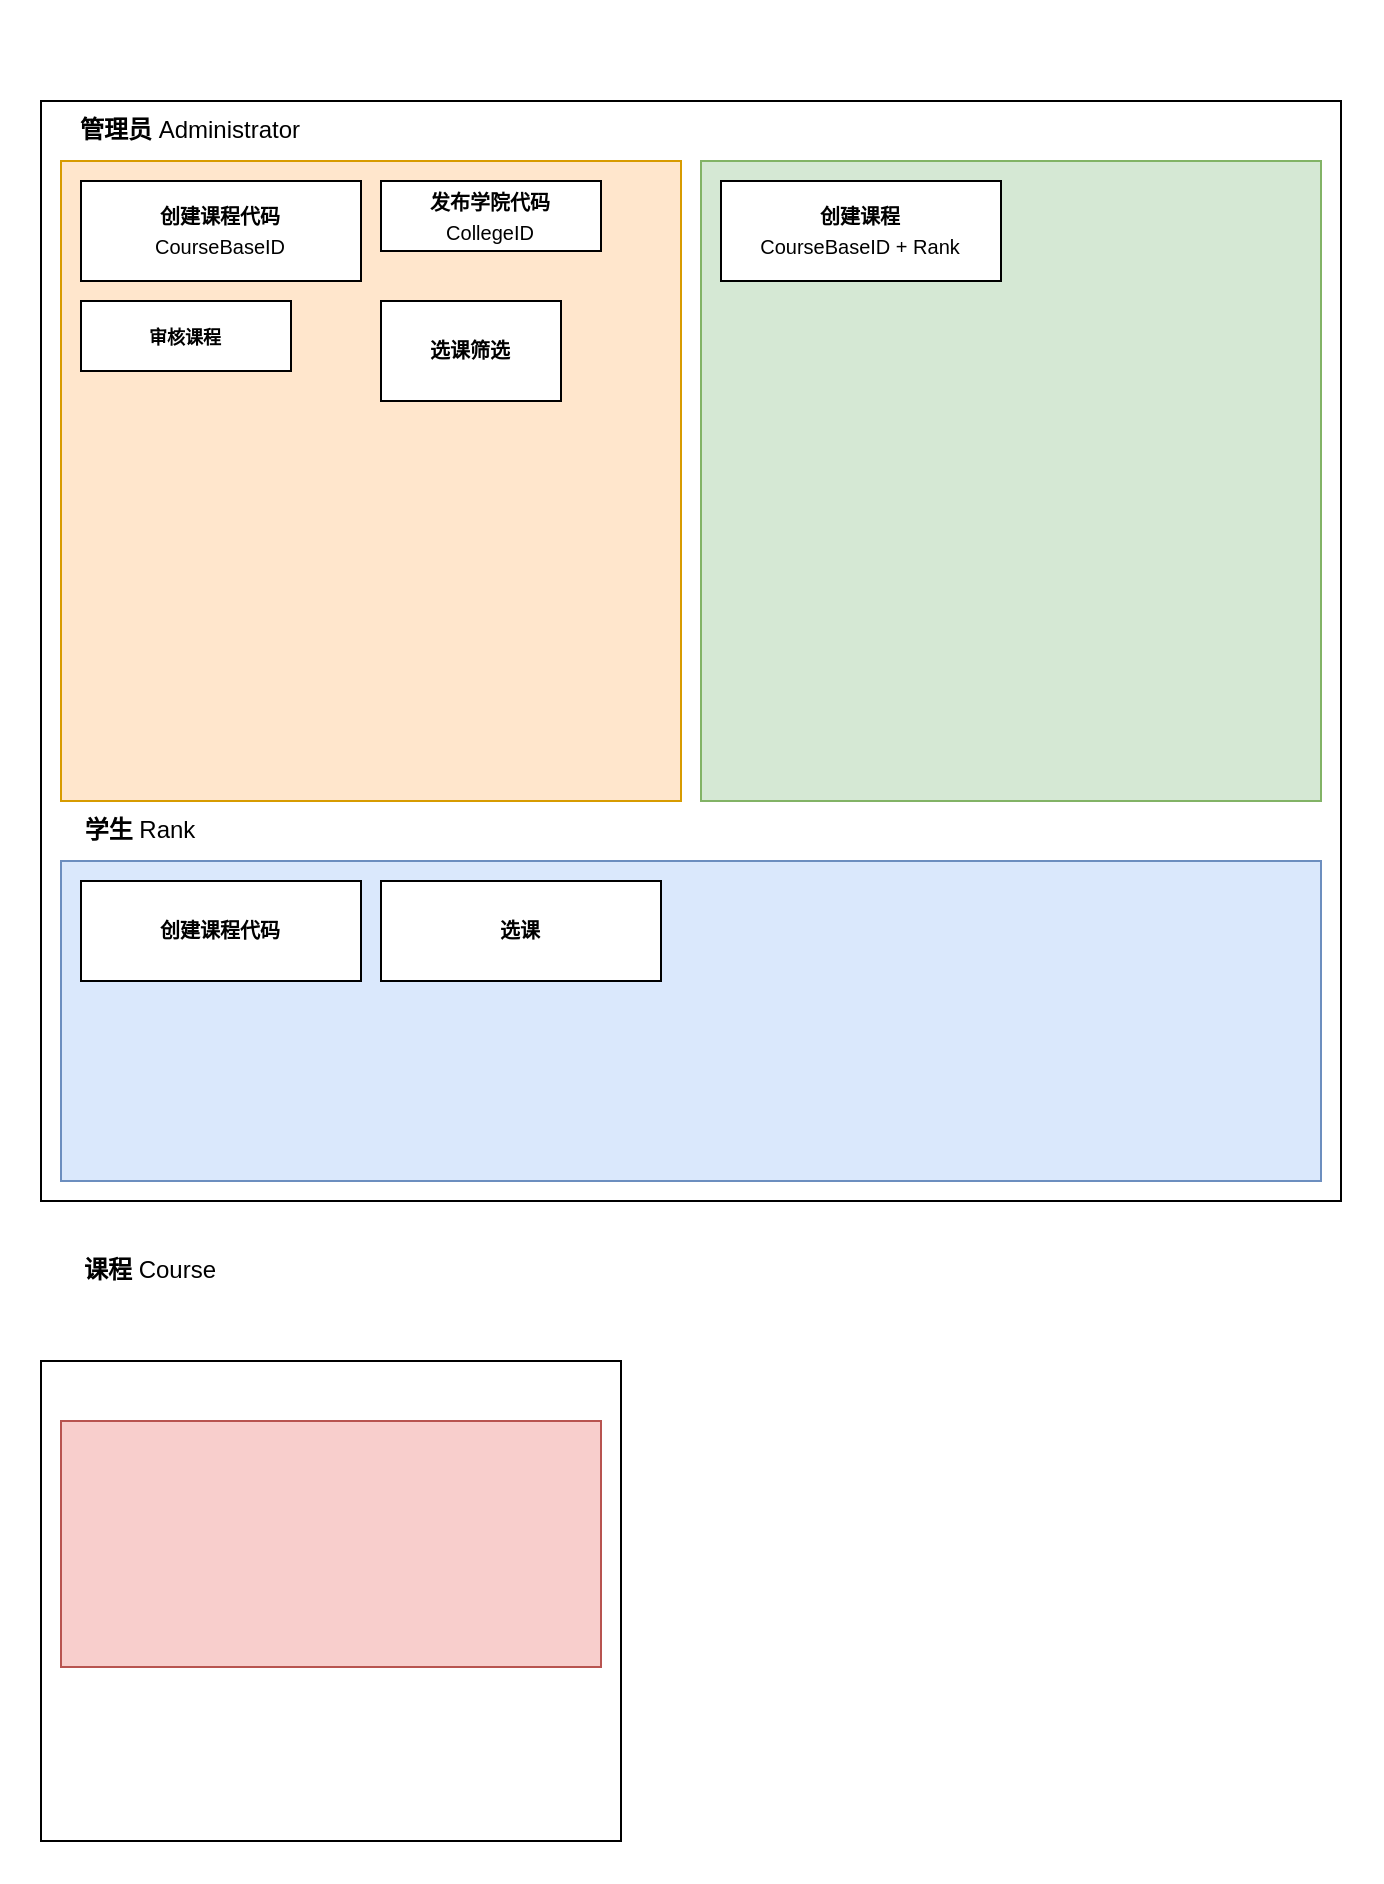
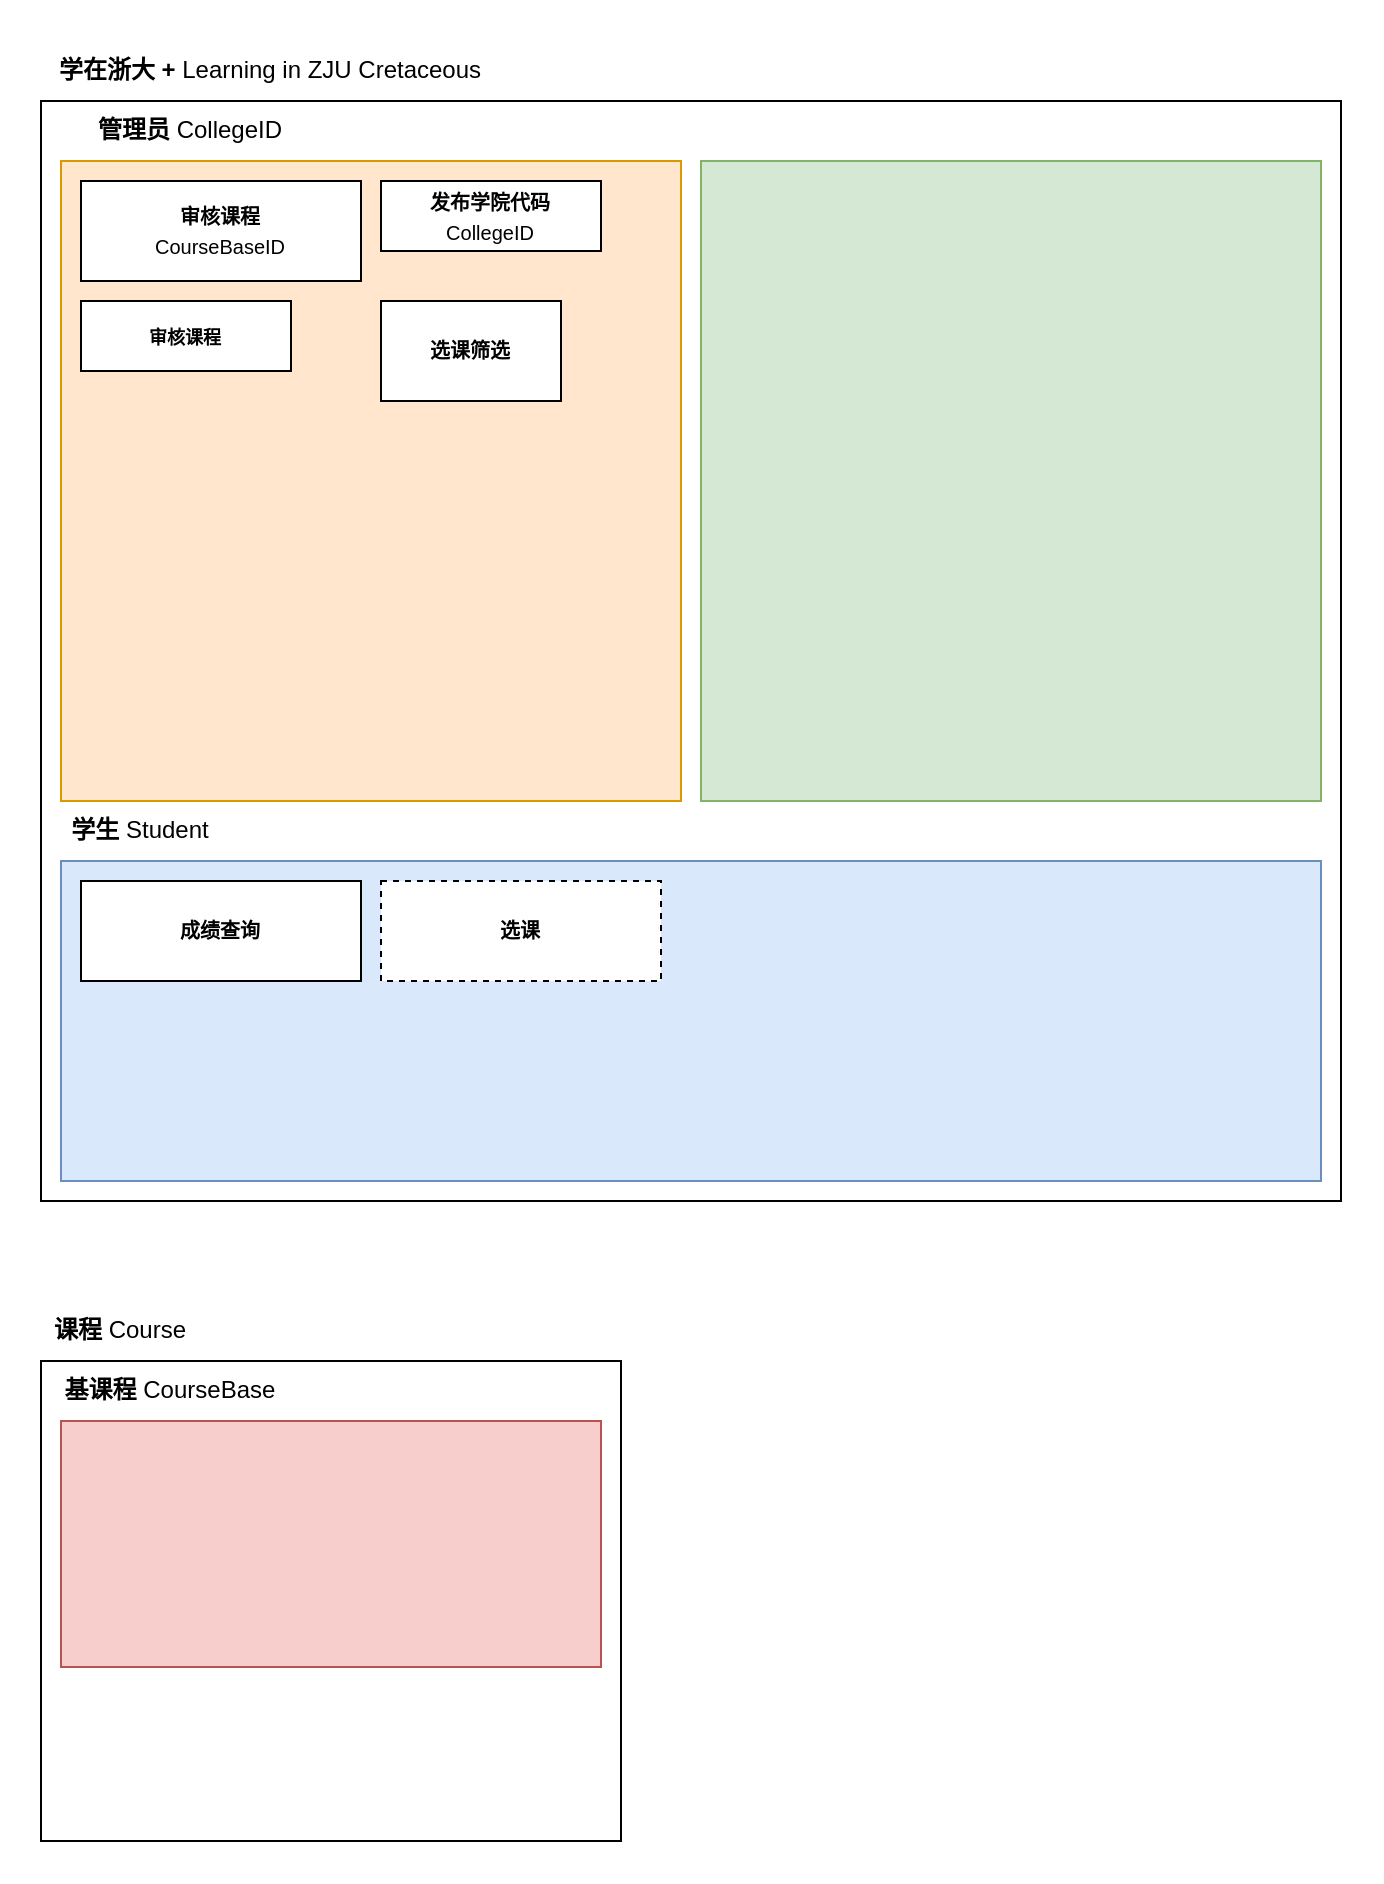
none -> (271, 71)
(191, 131) -> (191, 131)
(221, 231) -> (221, 231)
(861, 231) -> none
(141, 831) -> (141, 831)
(221, 931) -> (221, 931)
(521, 931) -> (521, 931)
(151, 1271) -> (121, 1331)
none -> (171, 1391)
